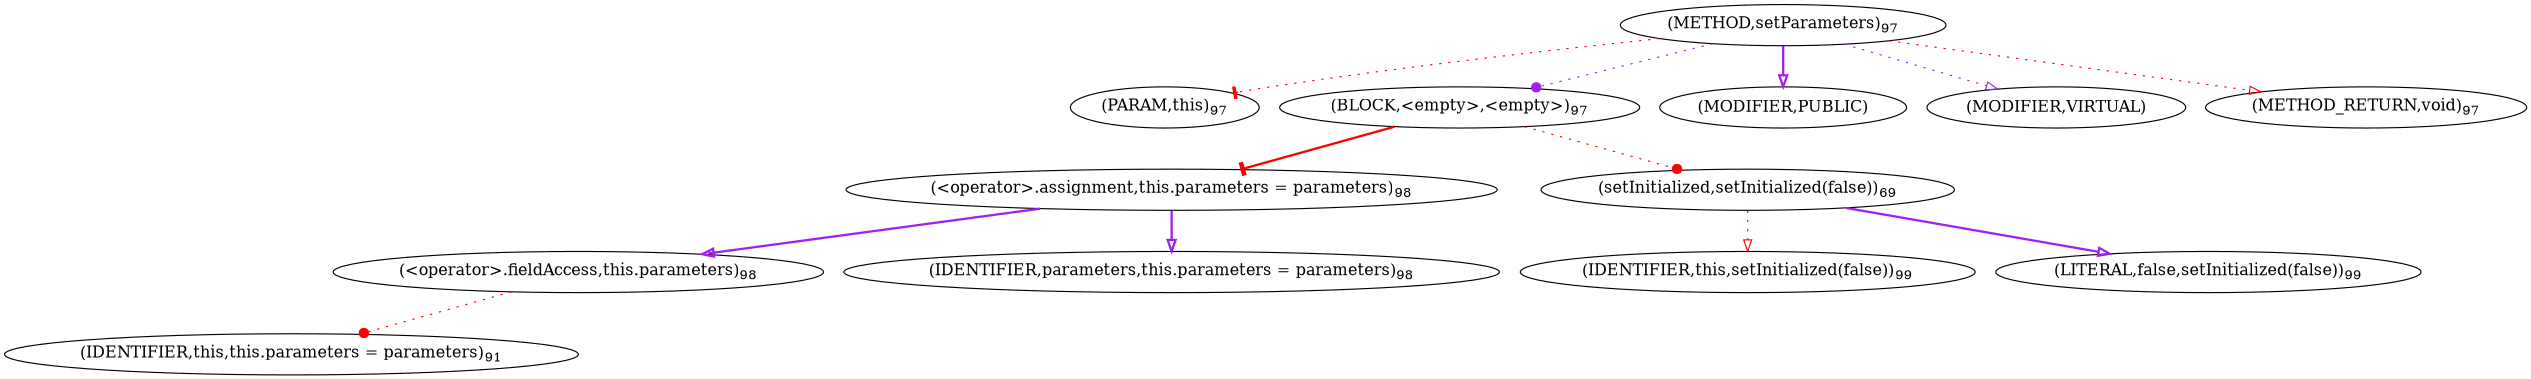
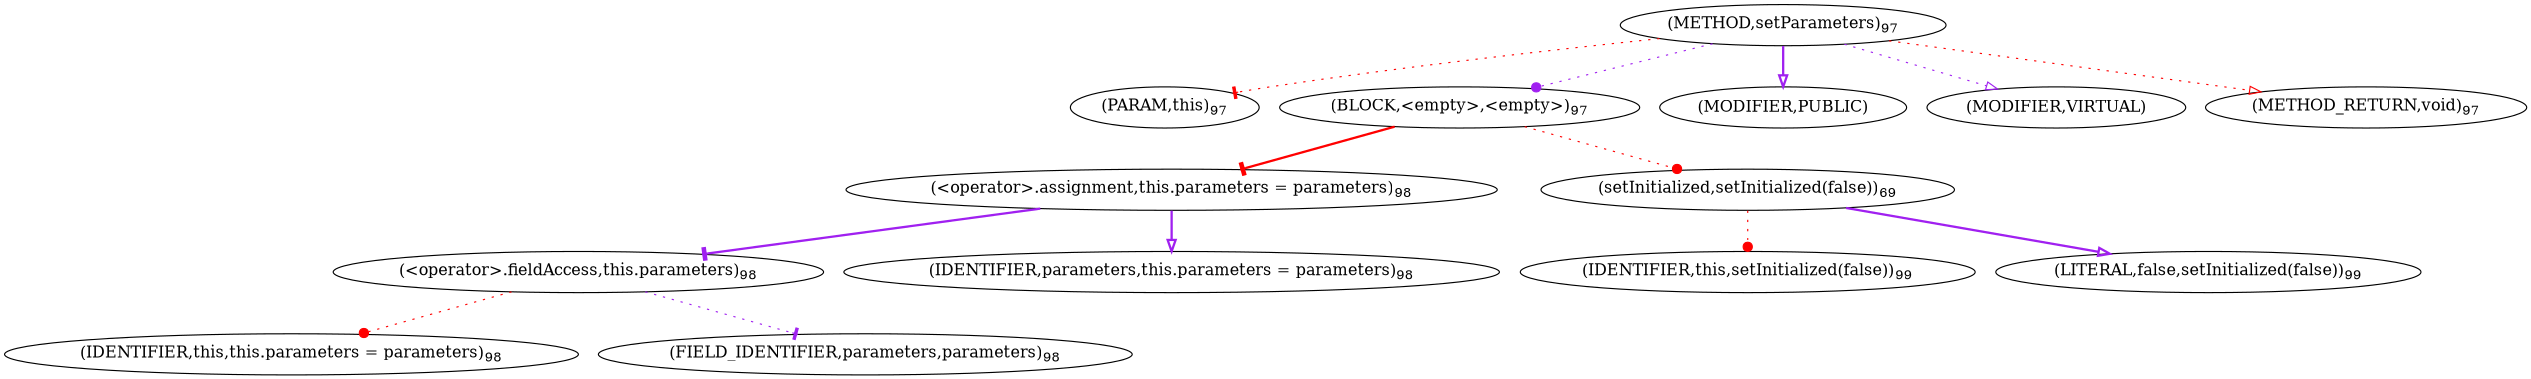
(1748, 225) -> (1748, 225)
(874, 231) -> (874, 231)
(494, 353) -> (494, 353)
none -> (865, 354)
